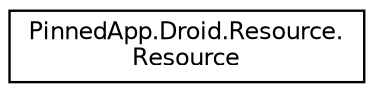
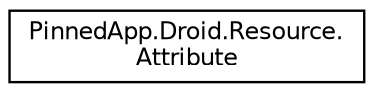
(187, 46) -> (187, 46)
